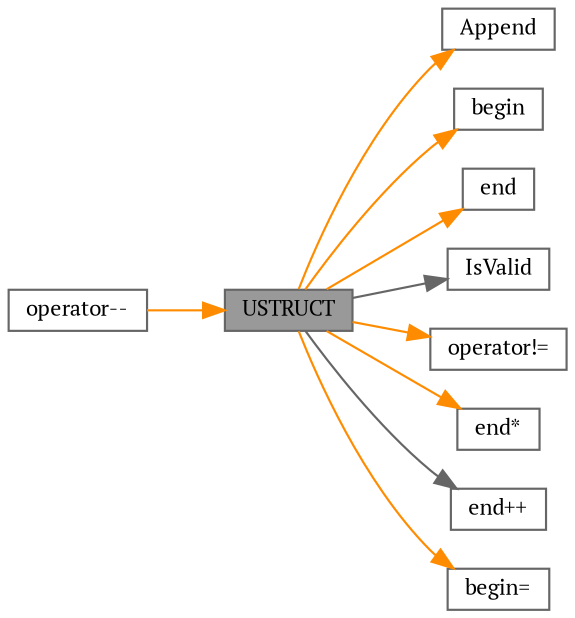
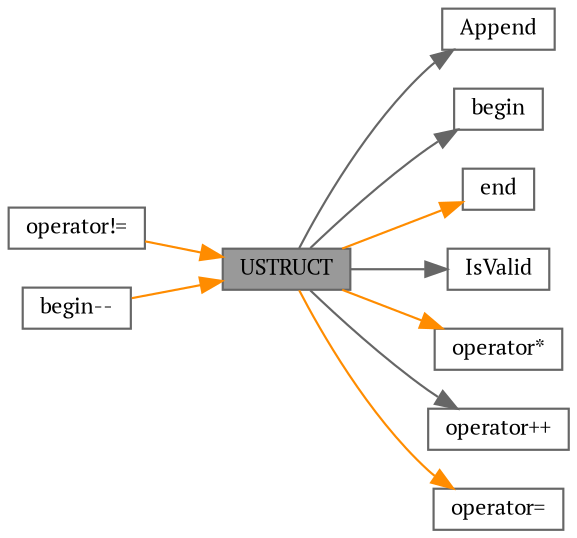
(356, 169) -> (359, 149)
(367, 211) -> (372, 192)
(78, 310) -> (77, 308)
(380, 327) -> (173, 247)
(498, 429) -> (498, 349)
(498, 509) -> (498, 429)
(498, 589) -> (498, 509)
